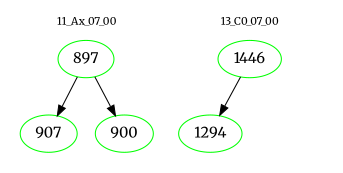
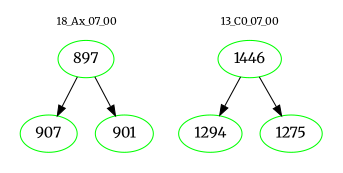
(87, 22) -> (87, 22)
(124, 134) -> (124, 134)
none -> (291, 134)
